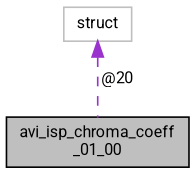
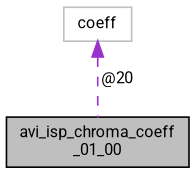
(98, 24) -> (98, 24)
